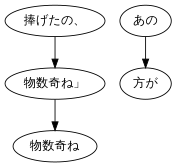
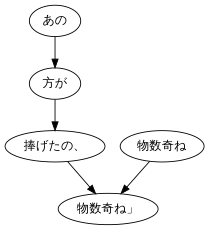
none -> (55, 111)
(55, 111) -> (138, 174)
